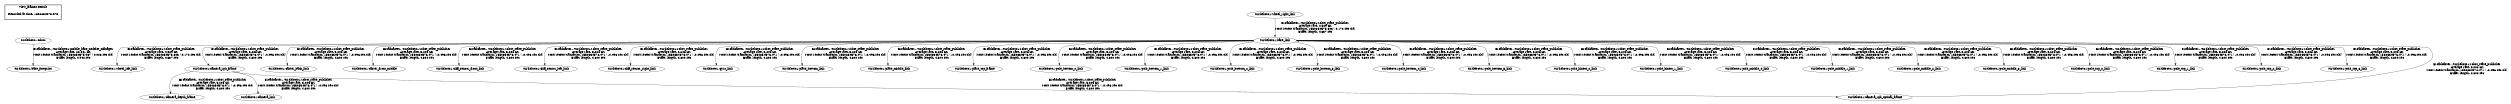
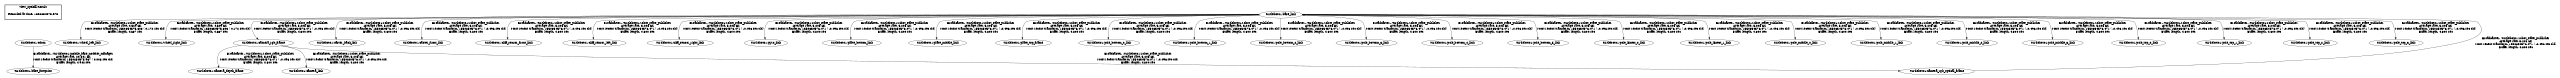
(33, 7) -> (33, 7)
(1275, 27) -> (706, 16)
(374, 69) -> (423, 43)
